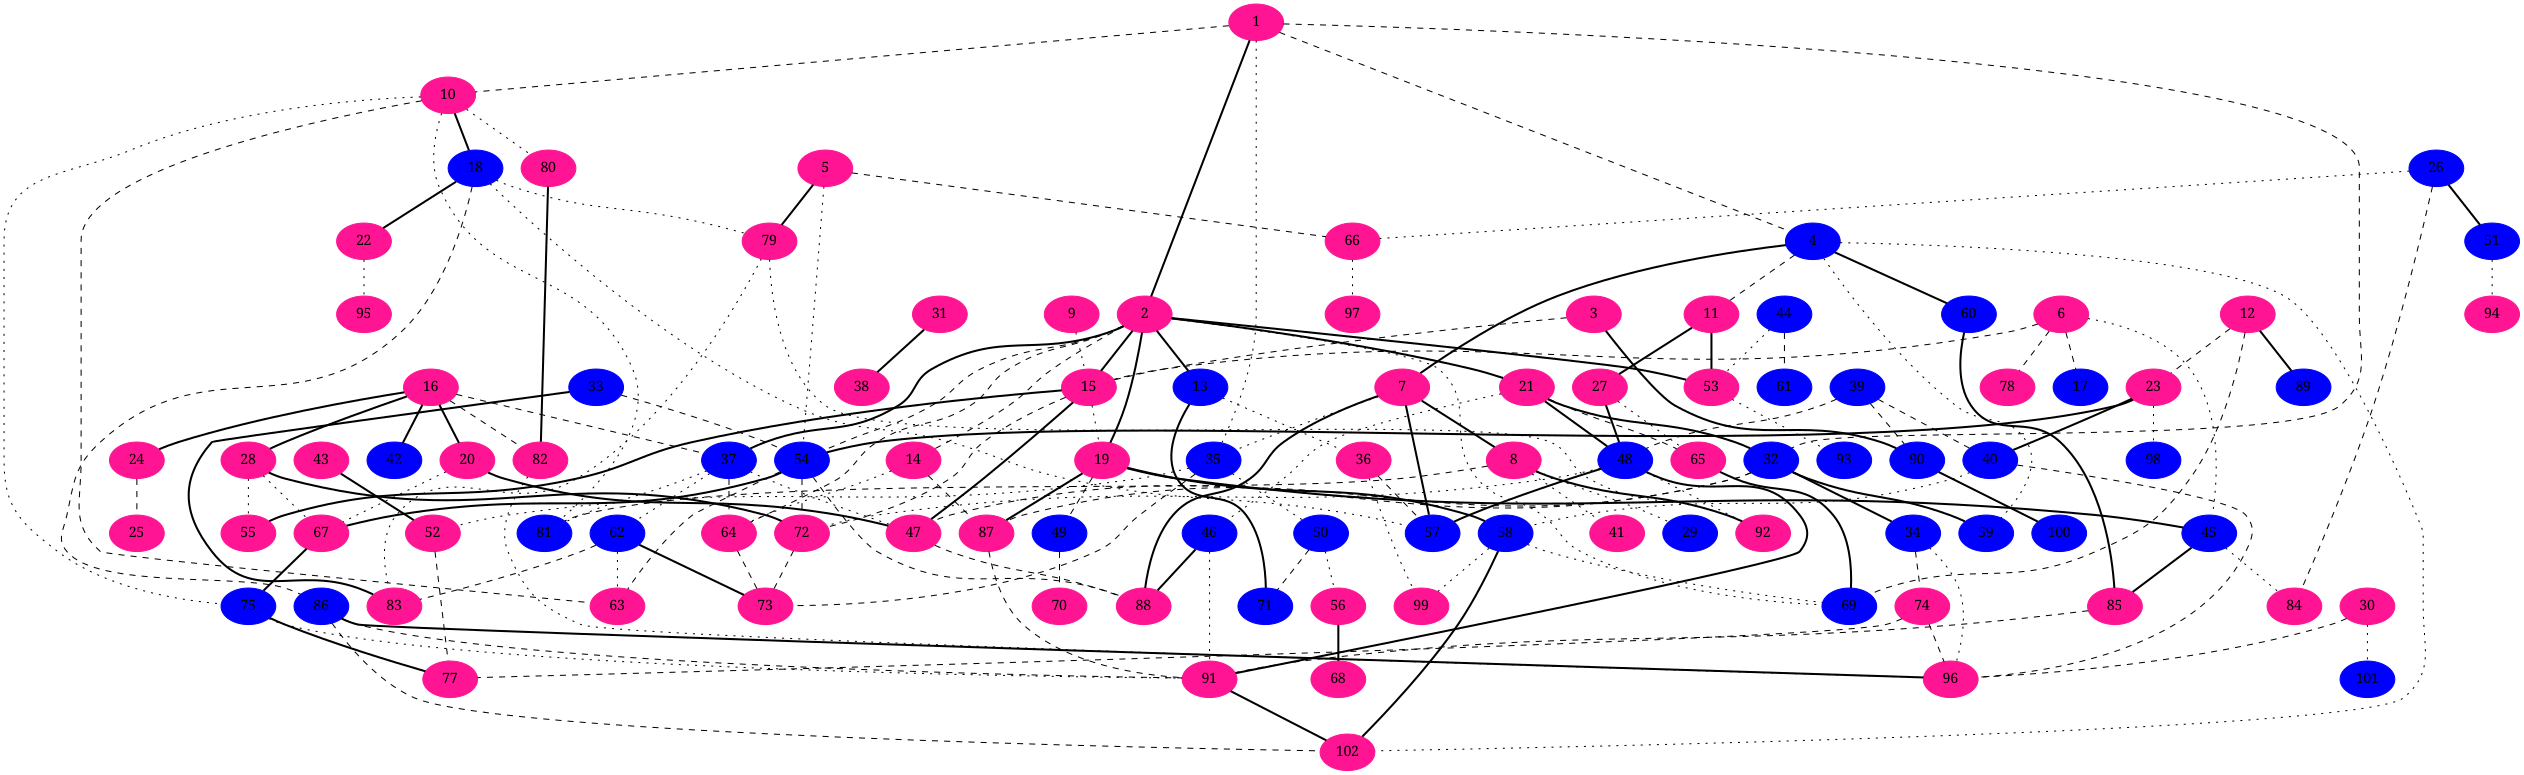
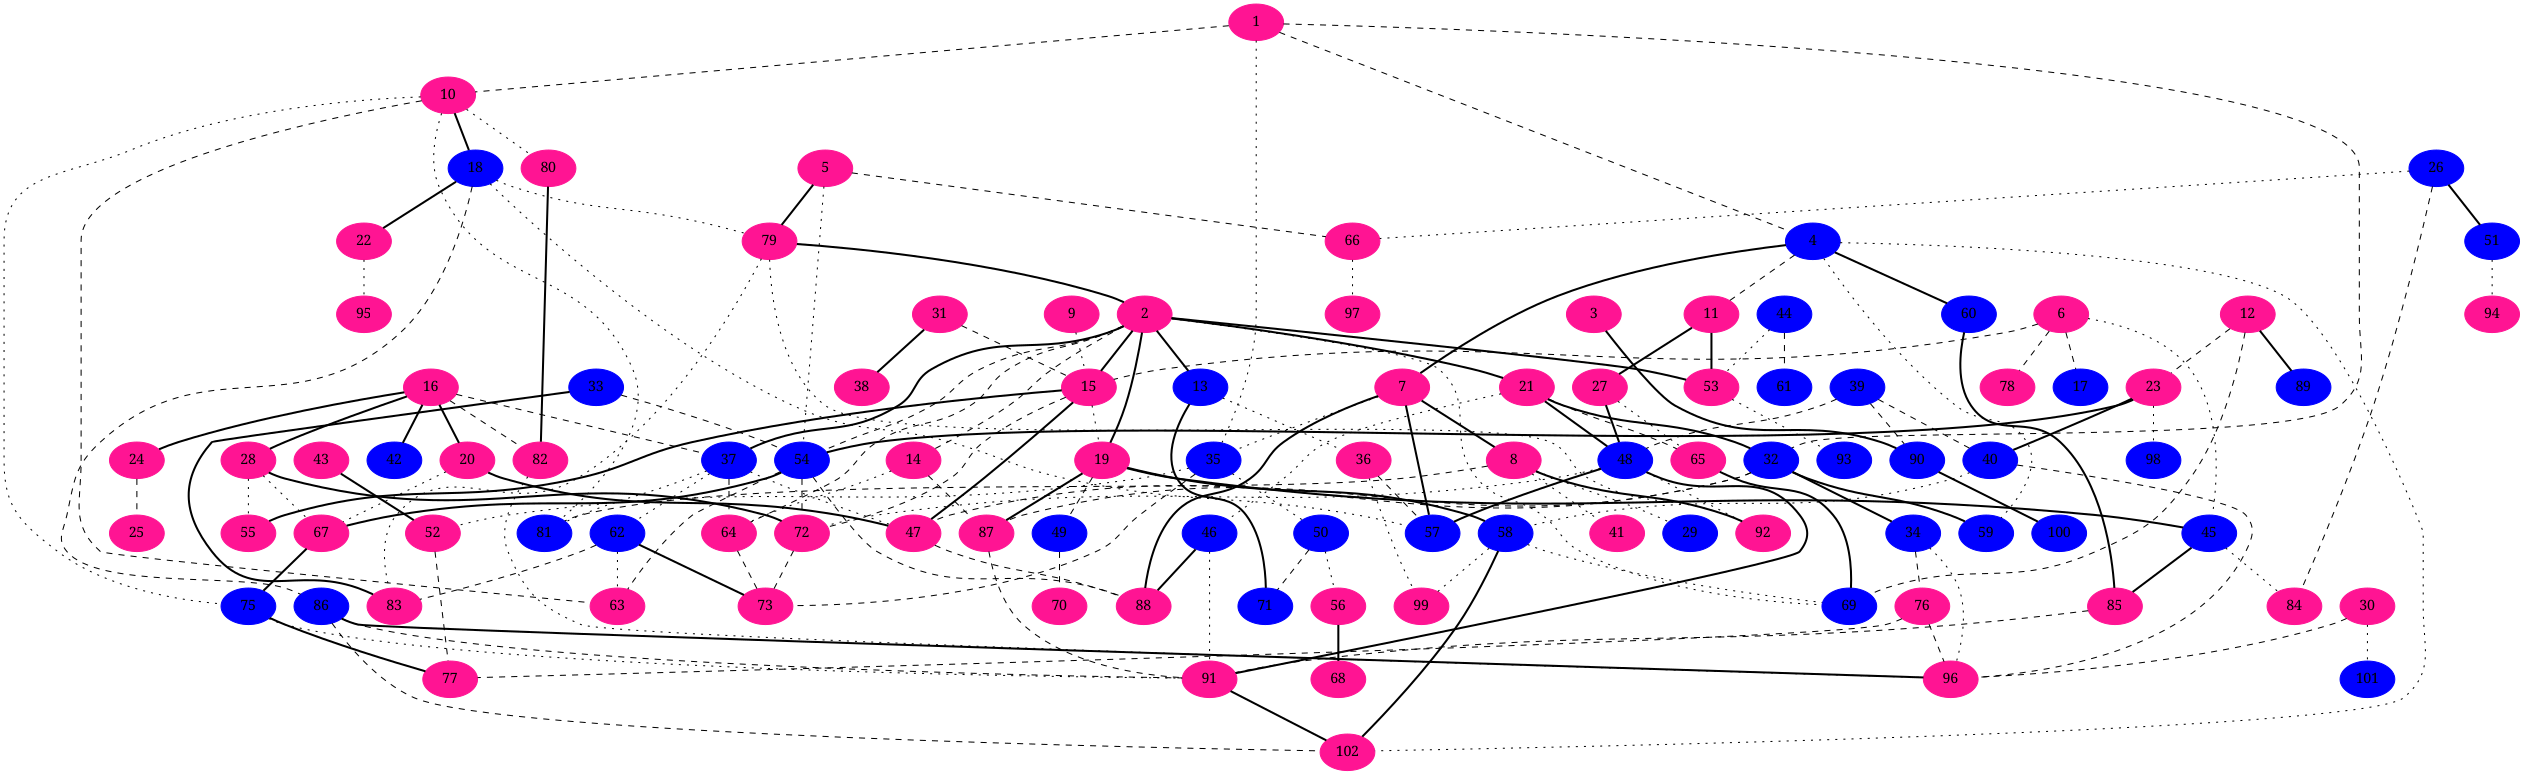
(1200, 168) -> (962, 263)
(1317, 346) -> (993, 341)
(1922, 606) -> (1922, 606)
